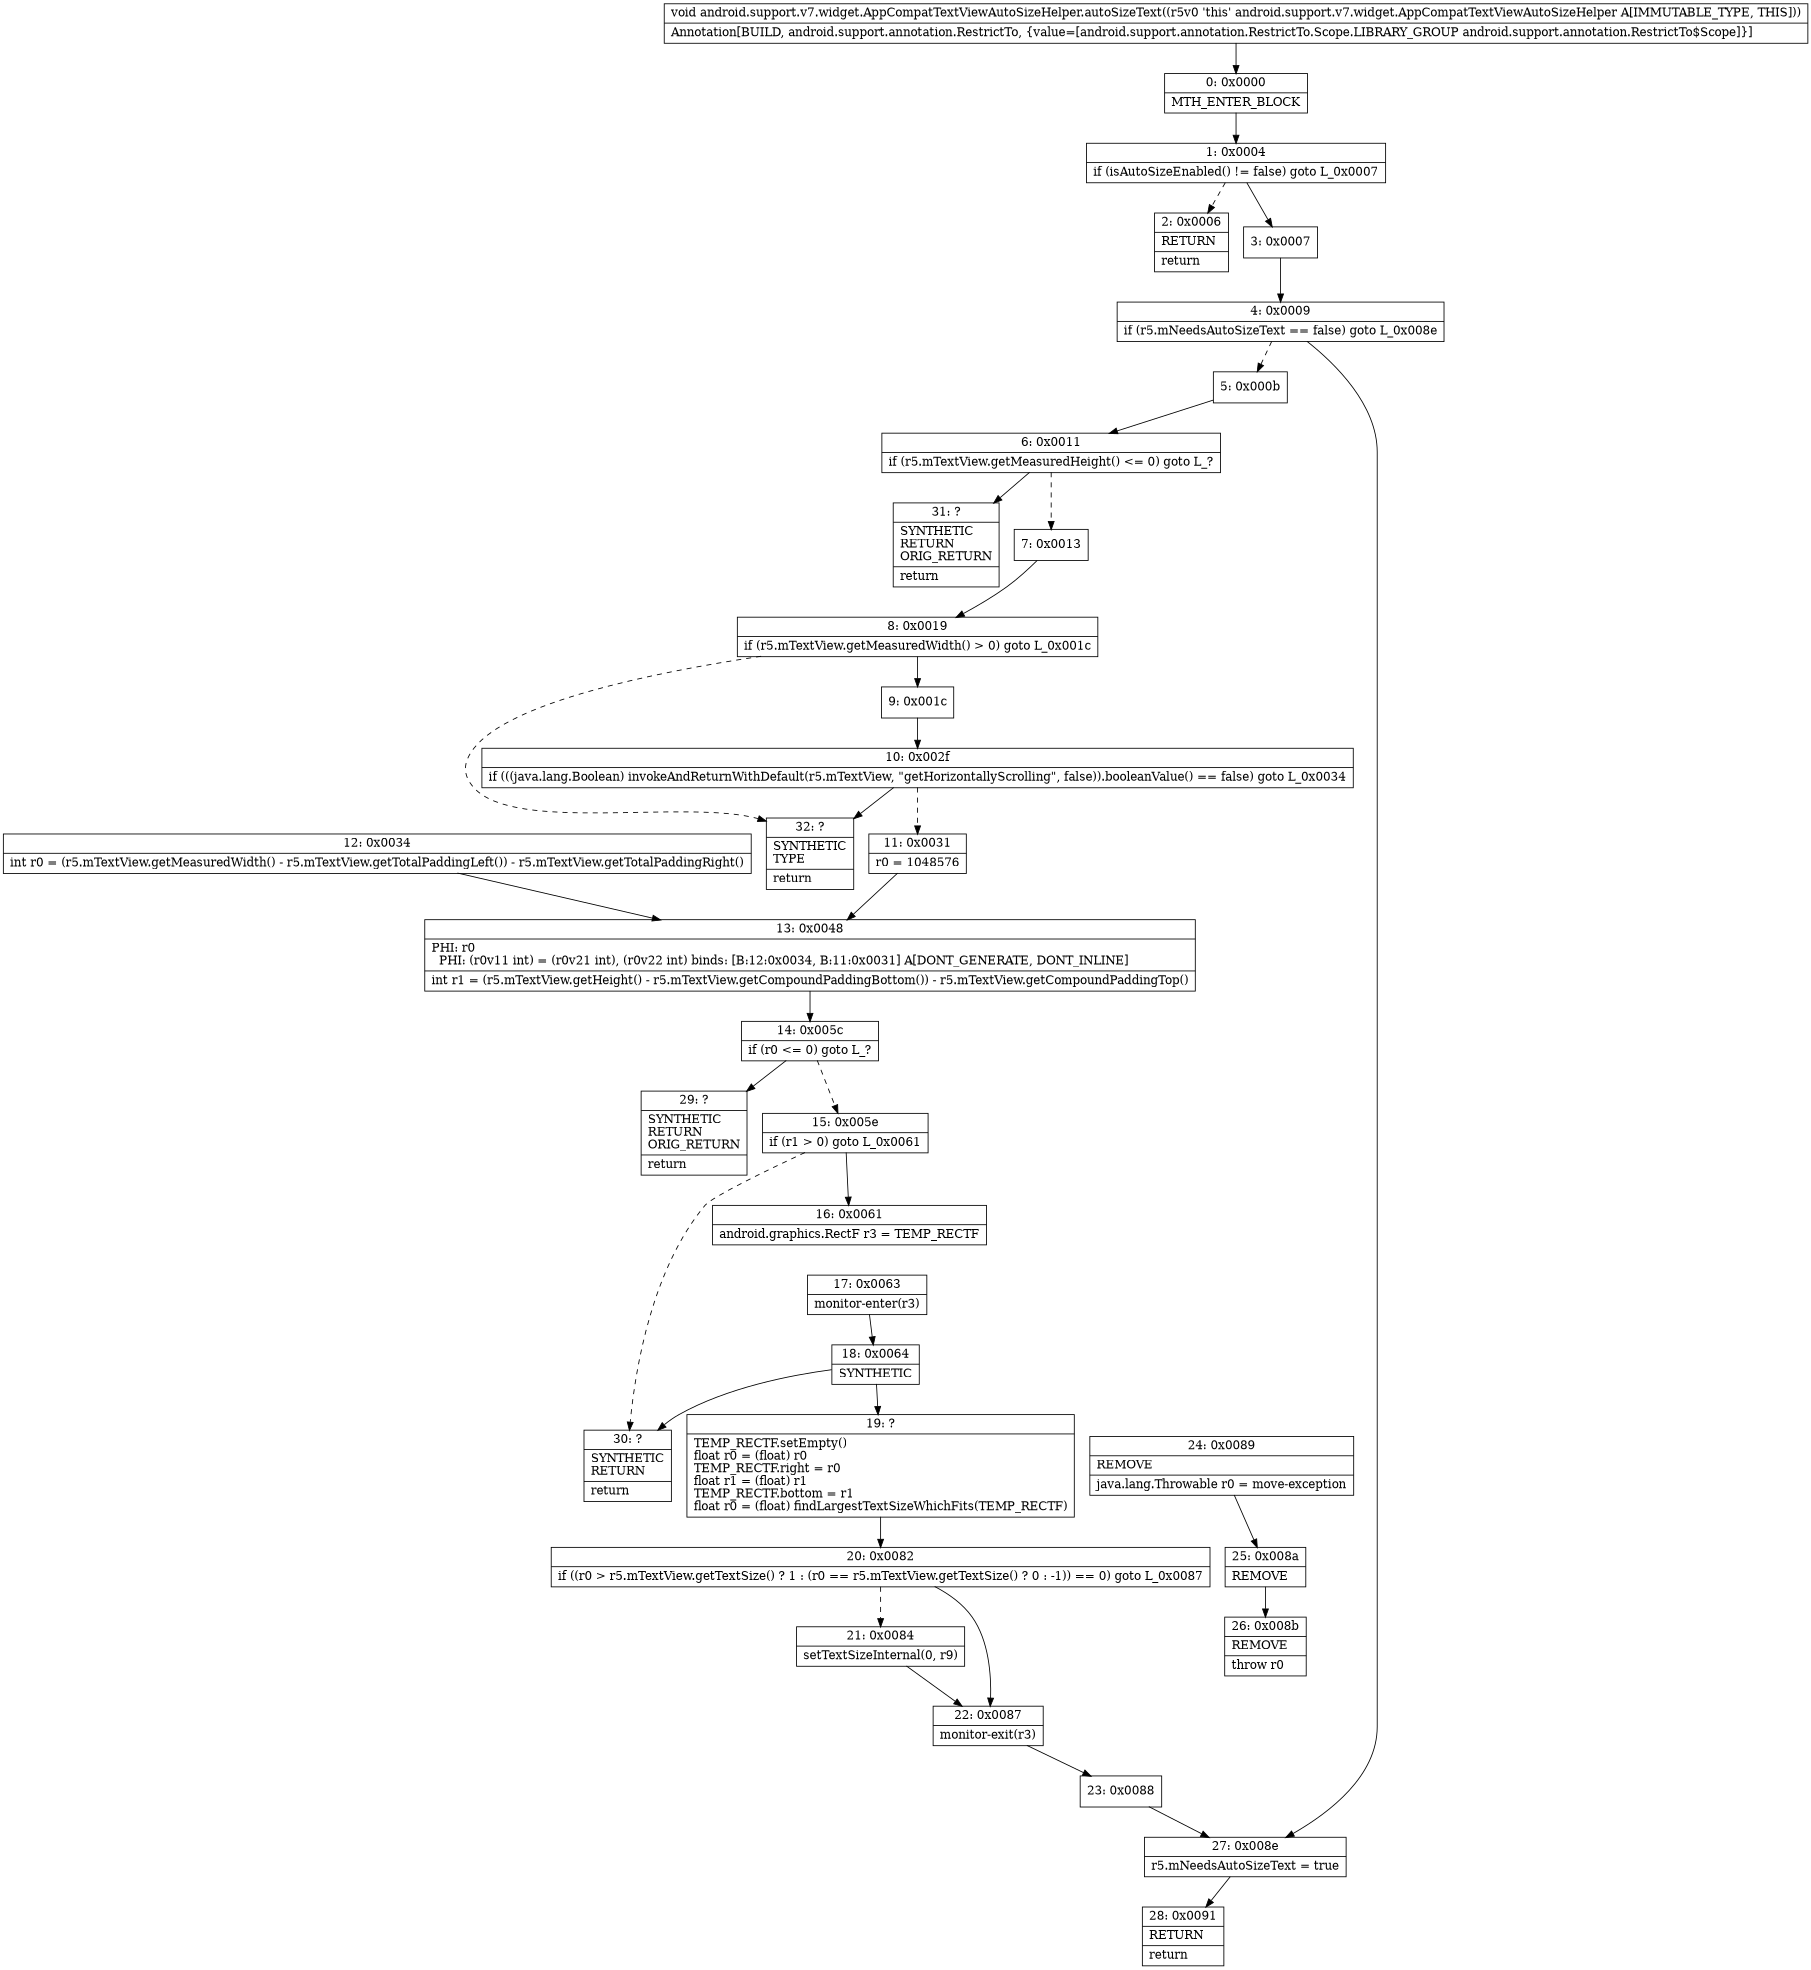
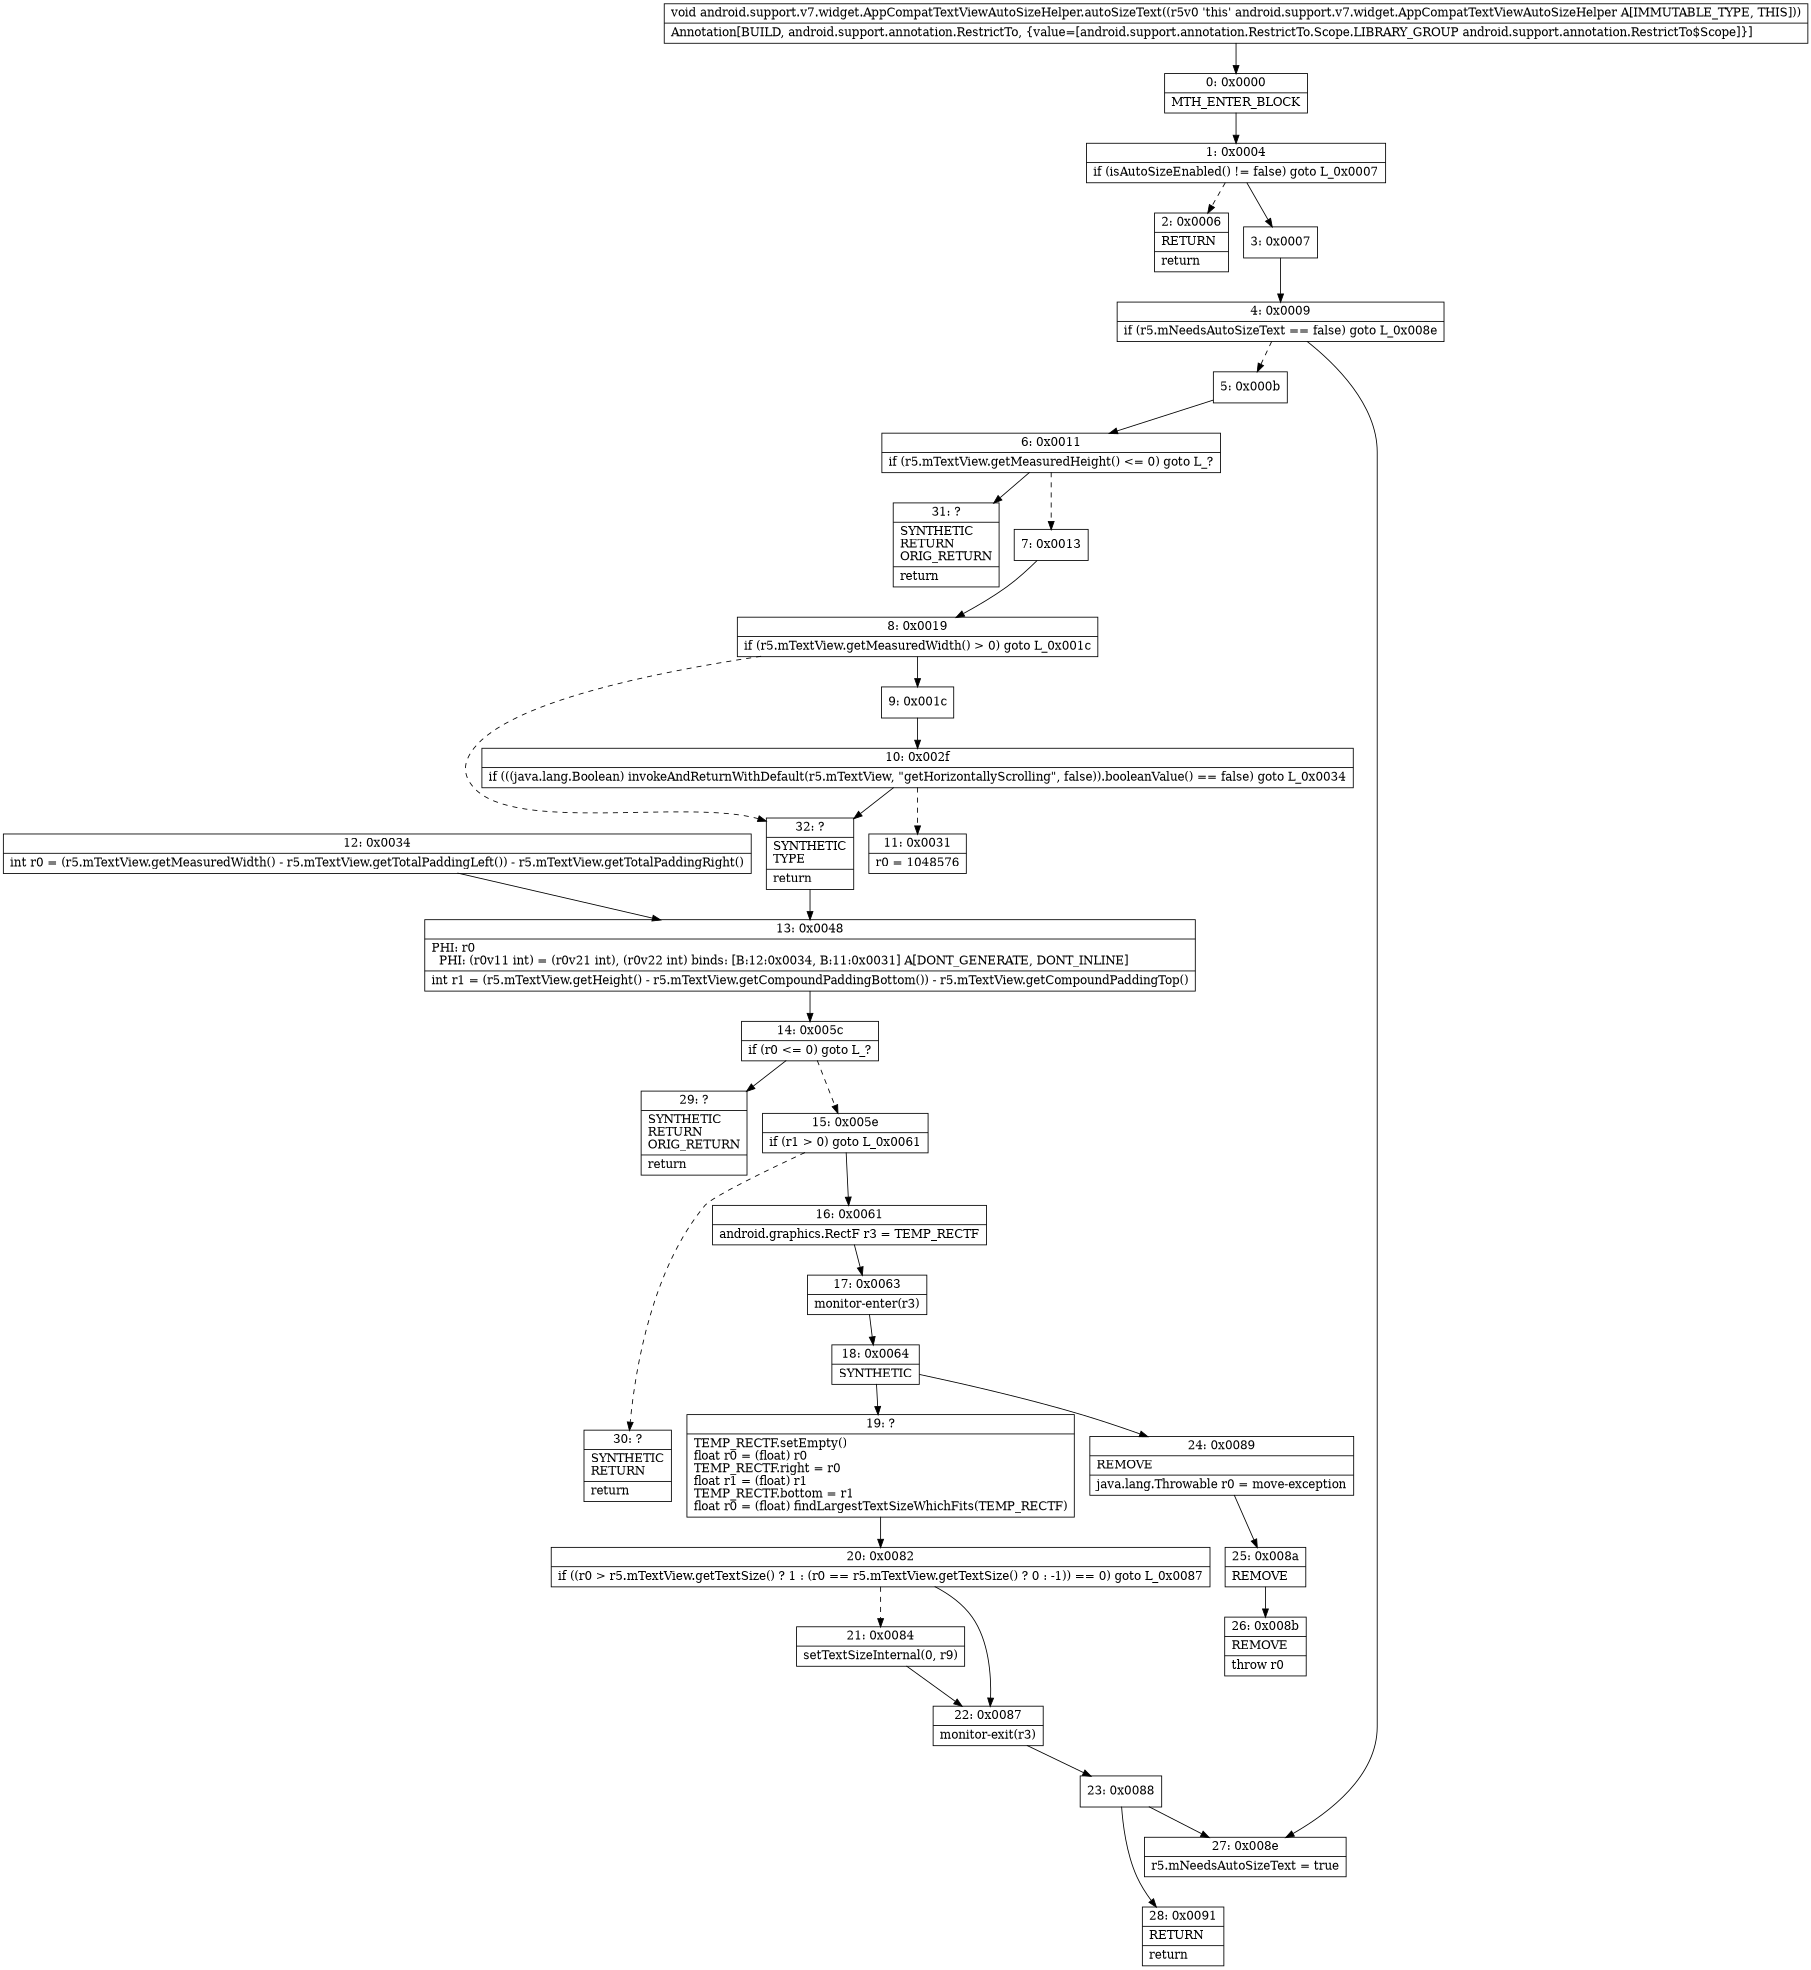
(876, 894) -> (810, 900)
none -> (857, 1256)
(745, 1388) -> (1031, 1401)
(1221, 1889) -> (1130, 1856)
